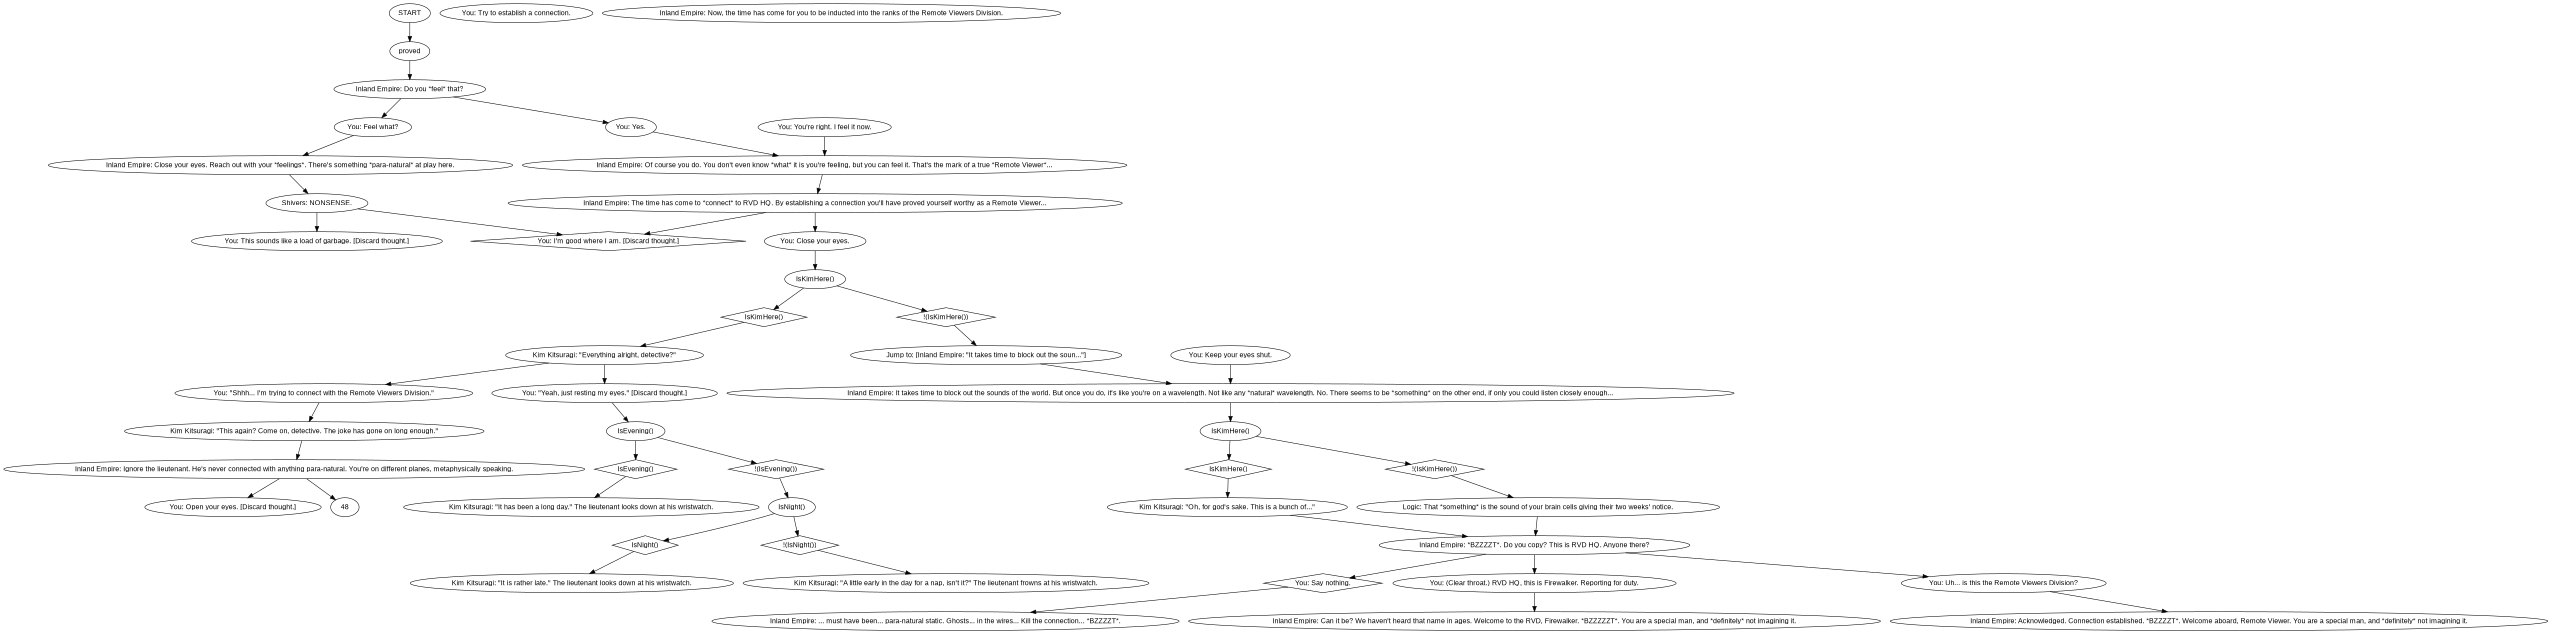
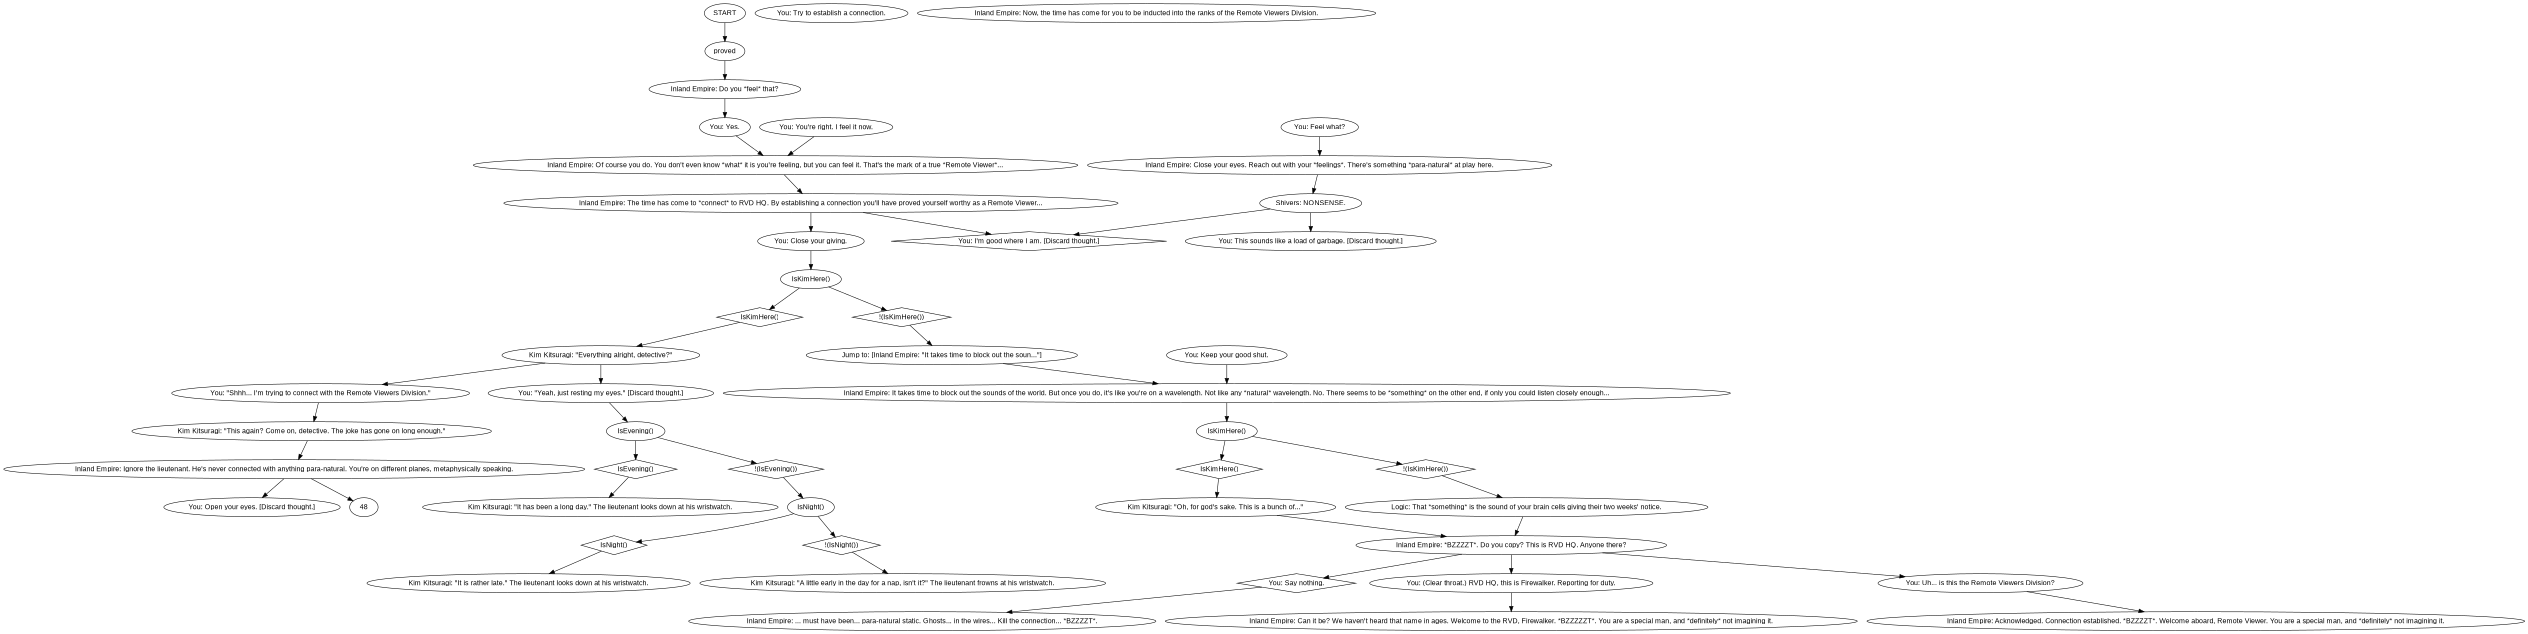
(393, 106) -> none
(815, 241) -> (811, 241)
(1231, 355) -> (1227, 355)
